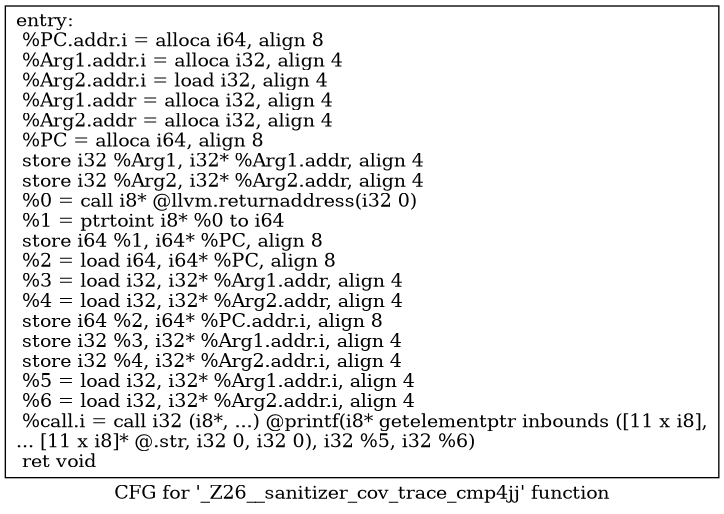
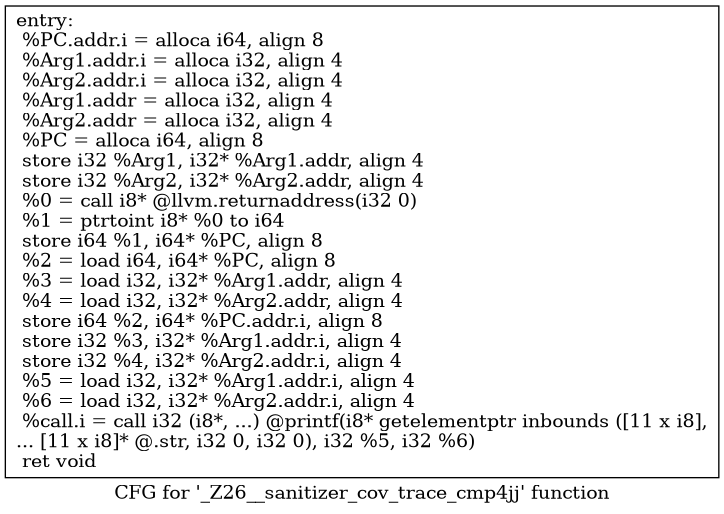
(172, 81) -> (180, 81)
